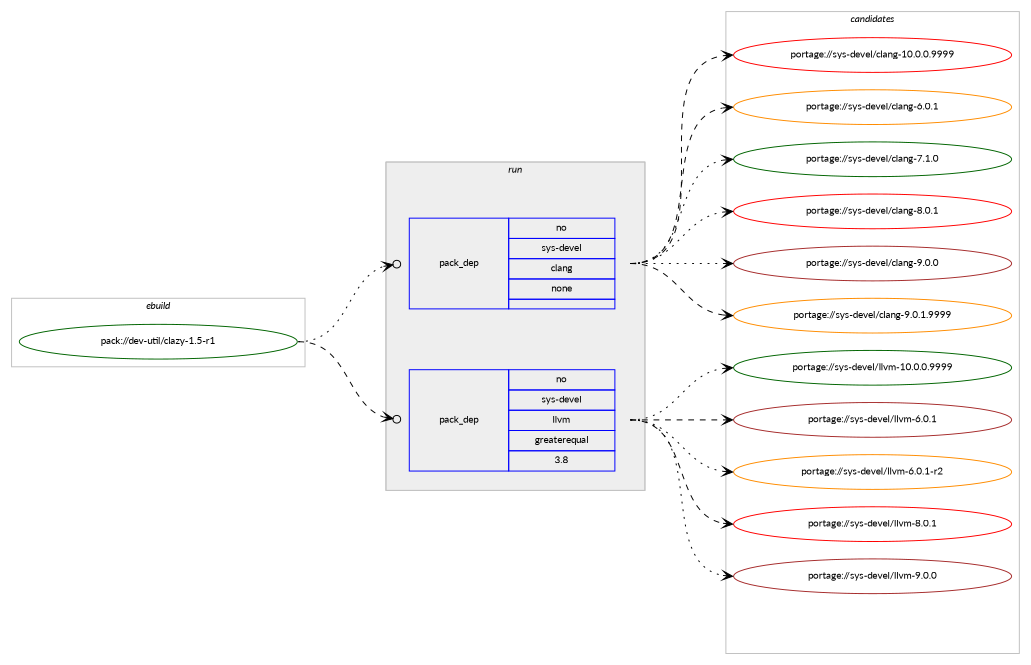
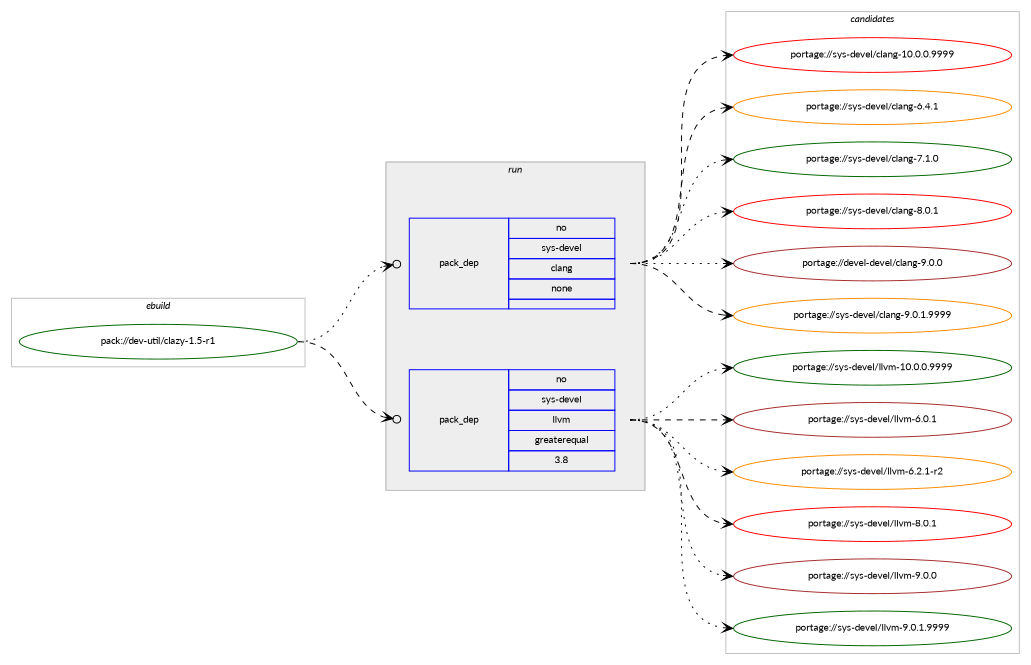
(873, 107) -> (873, 107)
(873, 264) -> (873, 264)
(873, 472) -> (873, 472)
none -> (873, 628)
